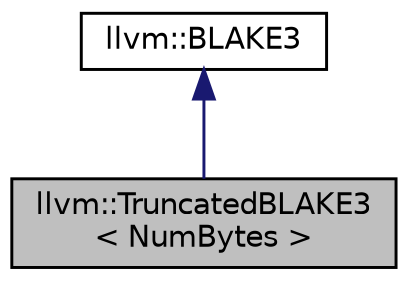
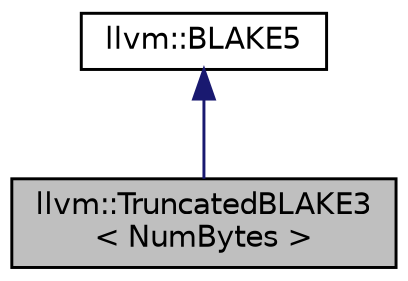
(204, 41) -> (204, 41)
